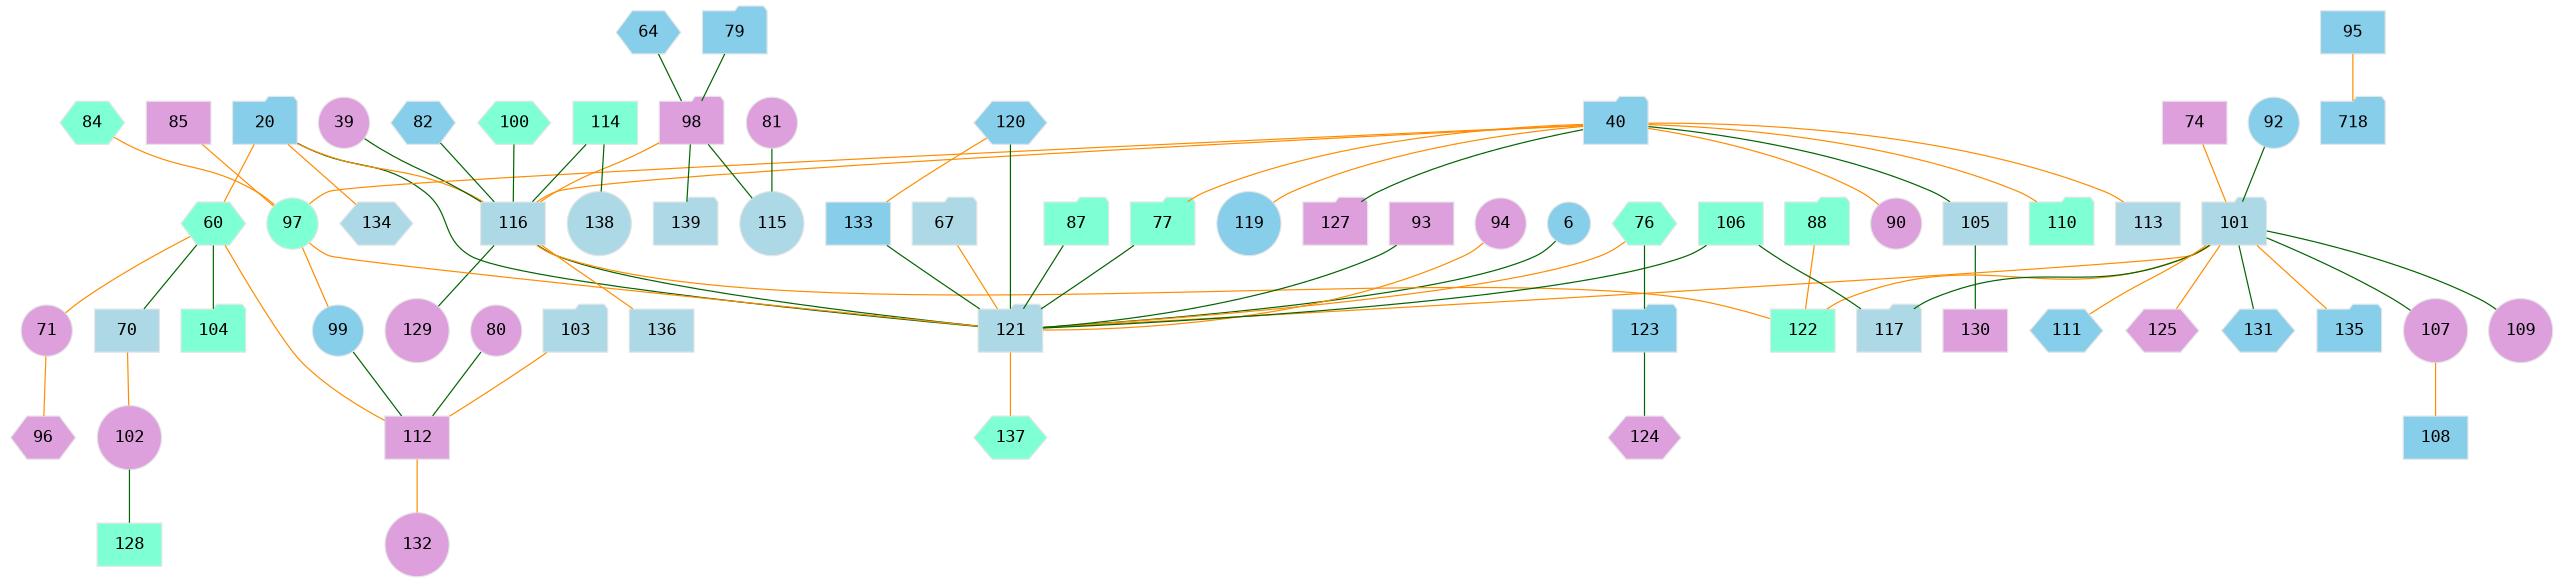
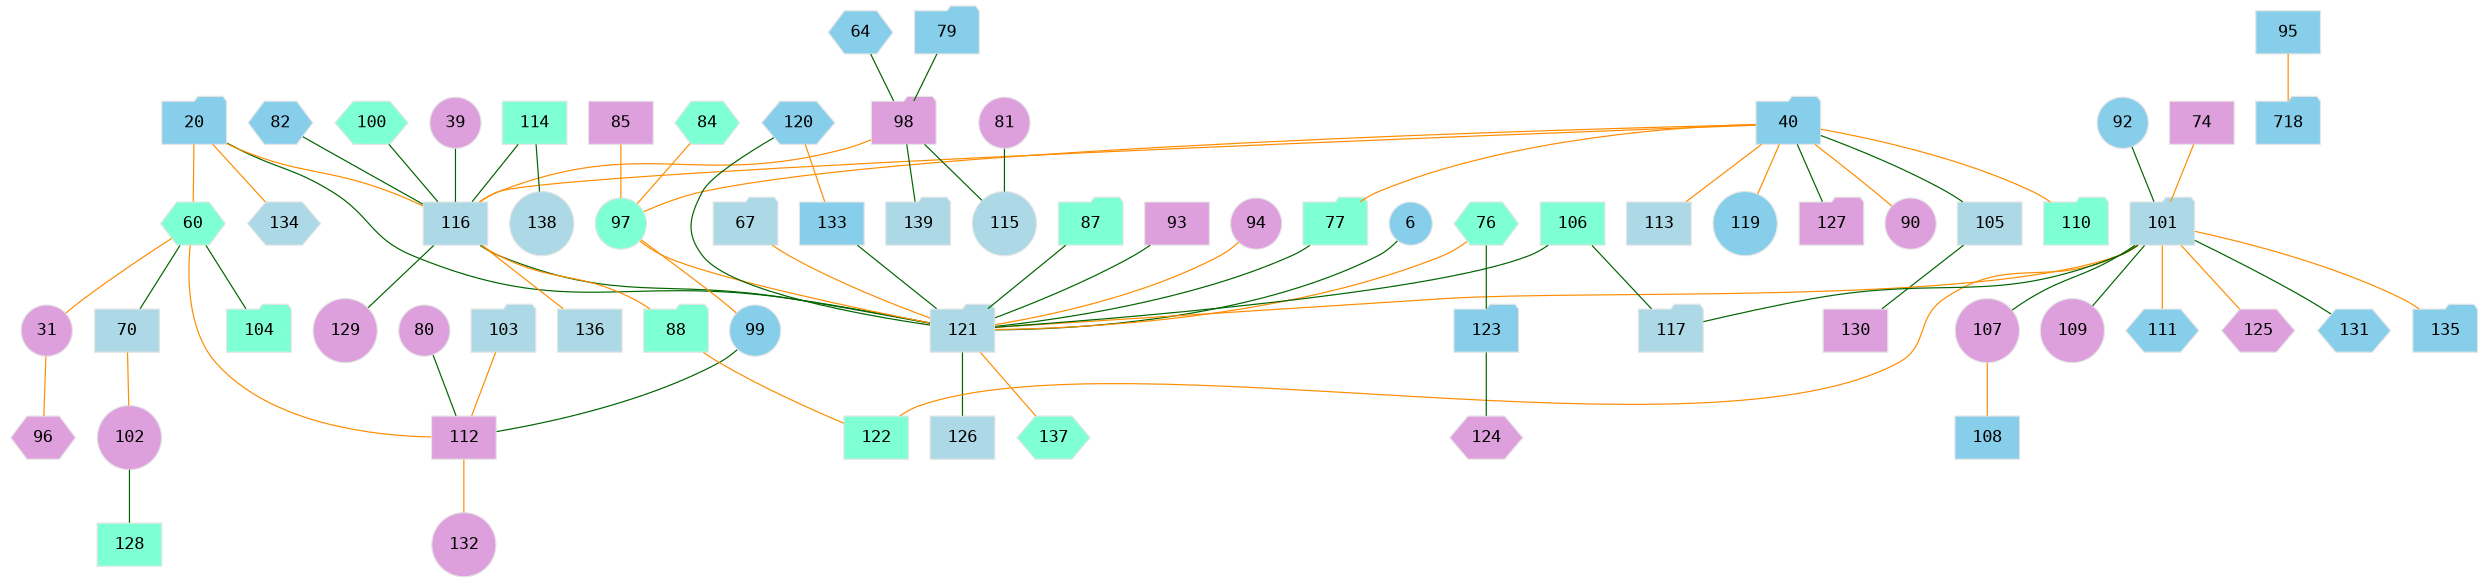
(1152, 293) -> (566, 277)
(47, 331) -> (47, 331)
none -> (962, 438)
